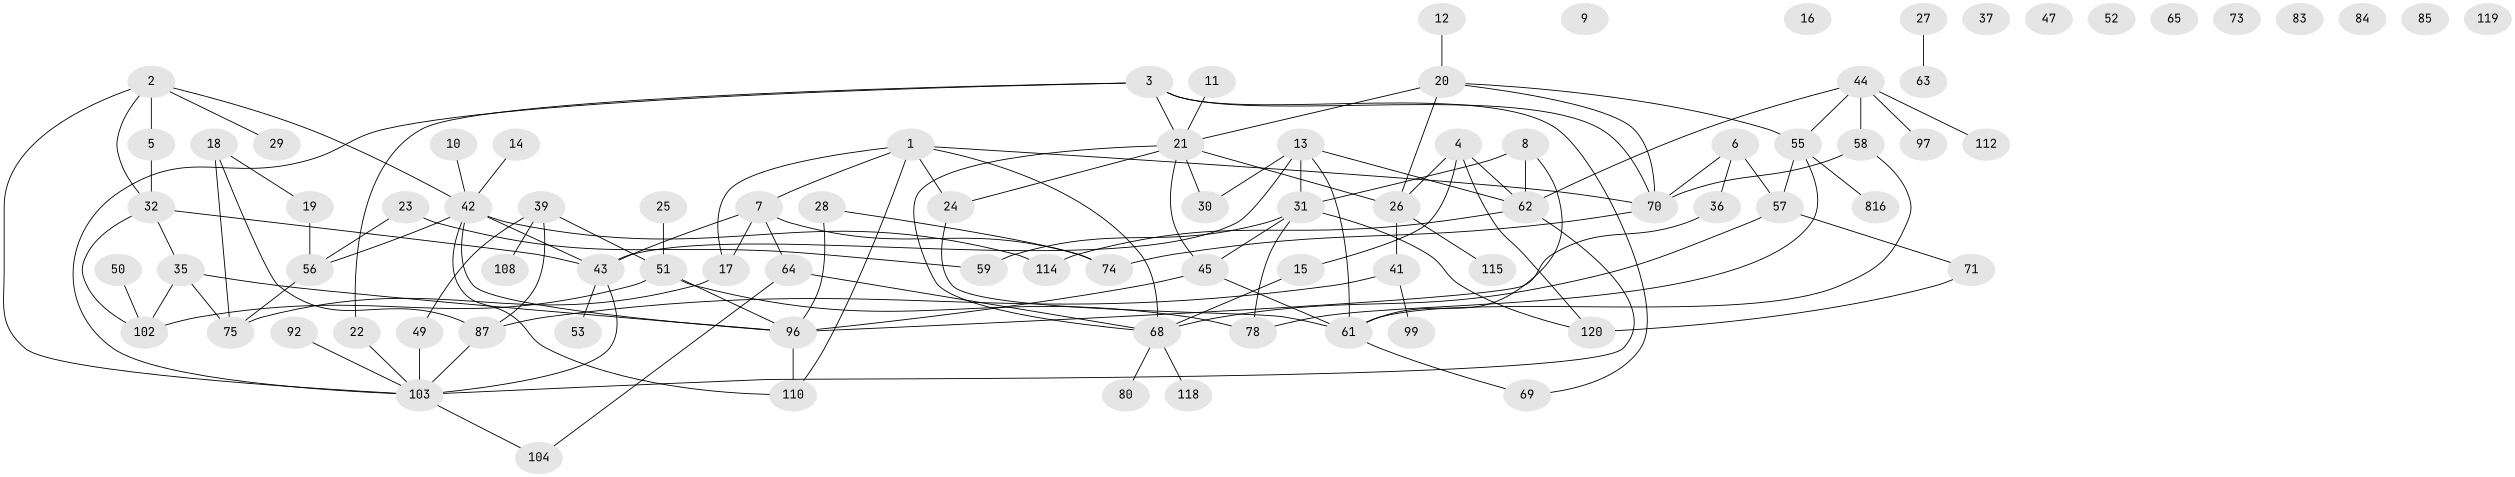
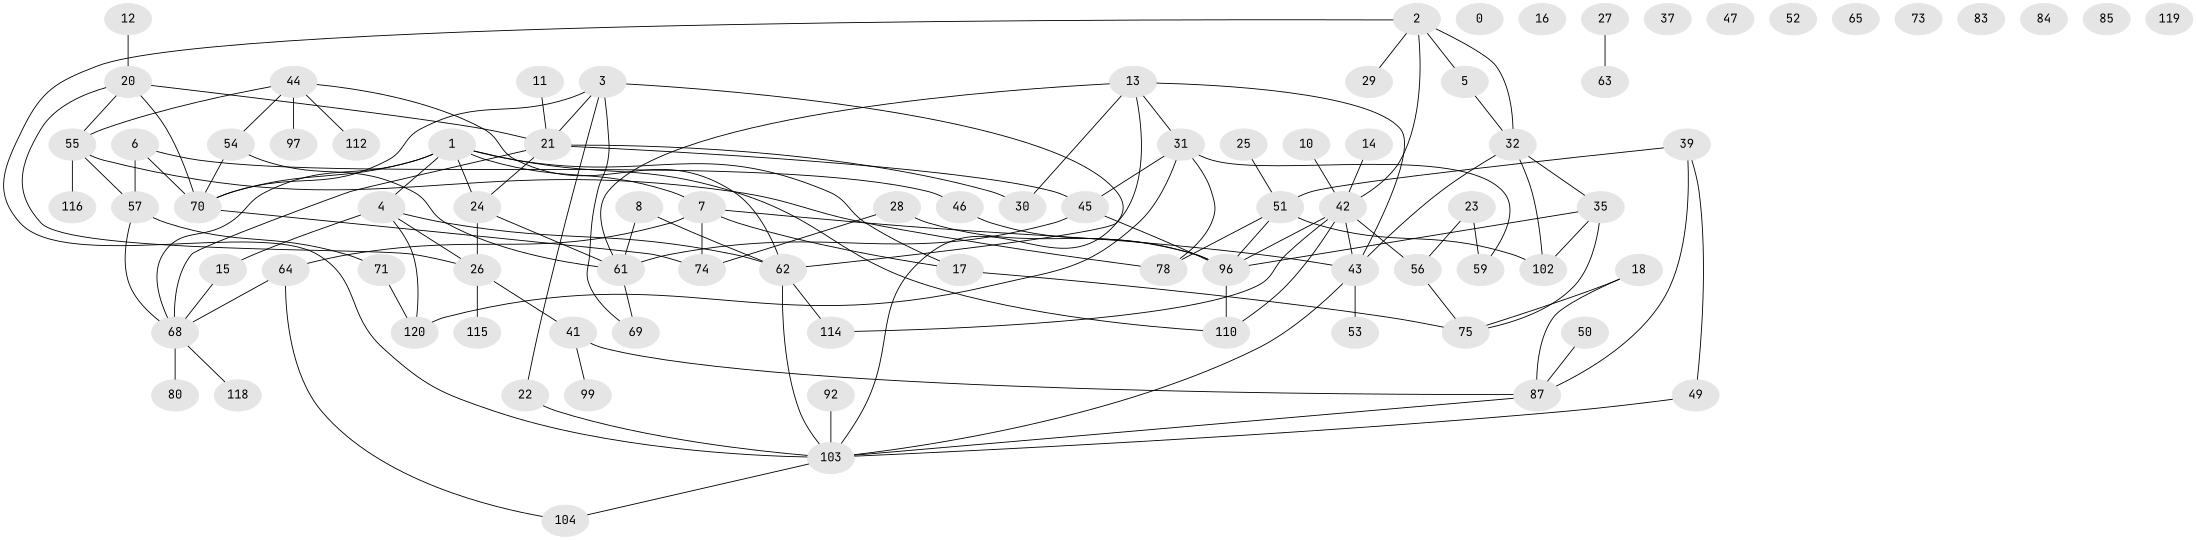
(1585, 19) -> (1480, 19)
(1861, 145) -> (231, 145)
none -> (417, 176)
(1289, 176) -> (477, 239)
(1397, 184) -> none
(310, 207) -> none
(1717, 207) -> (960, 207)
(1876, 207) -> (72, 207)
(505, 270) -> none
(131, 301) -> (1561, 364)
